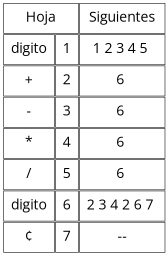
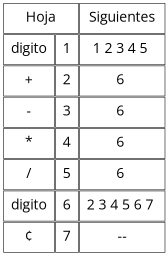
(122, 205) -> (122, 205)
